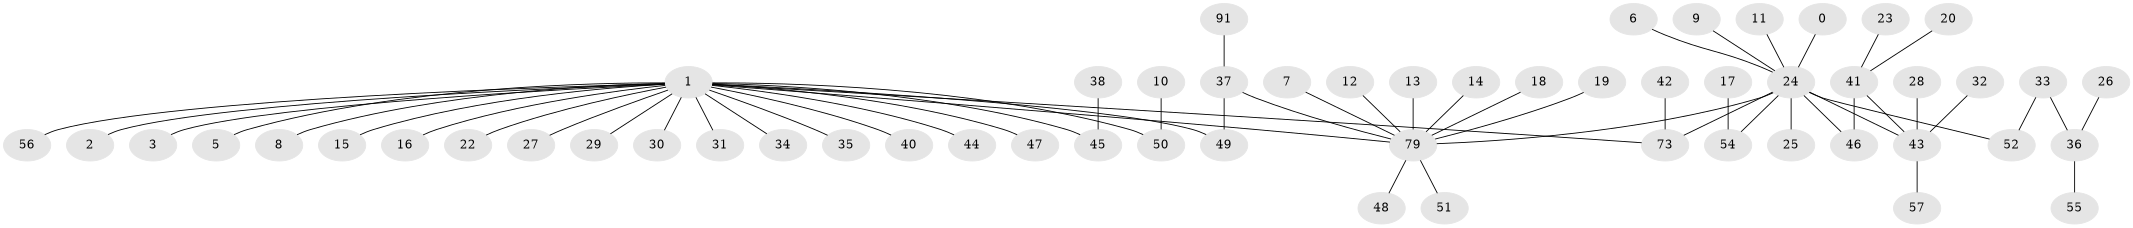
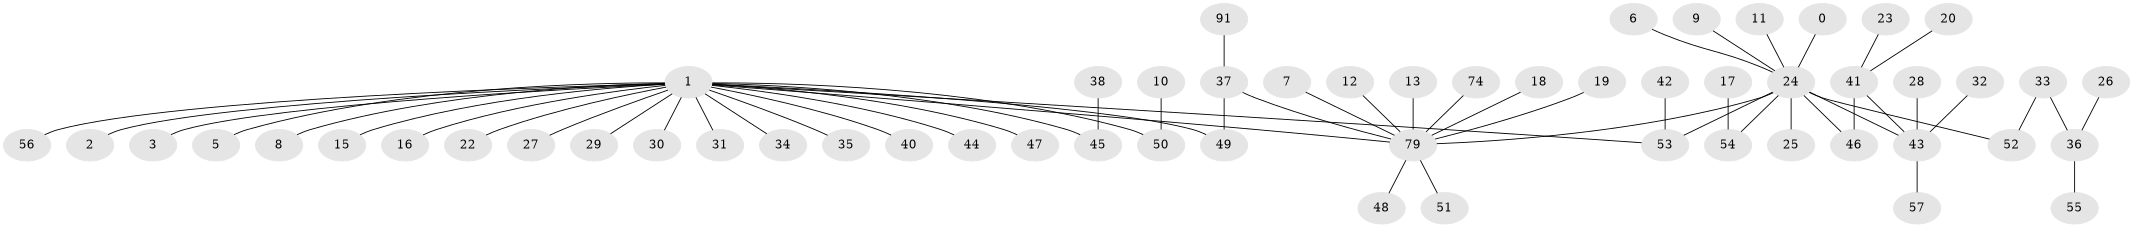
(1476, 82) -> (1476, 82)
(1665, 145) -> (1665, 145)
